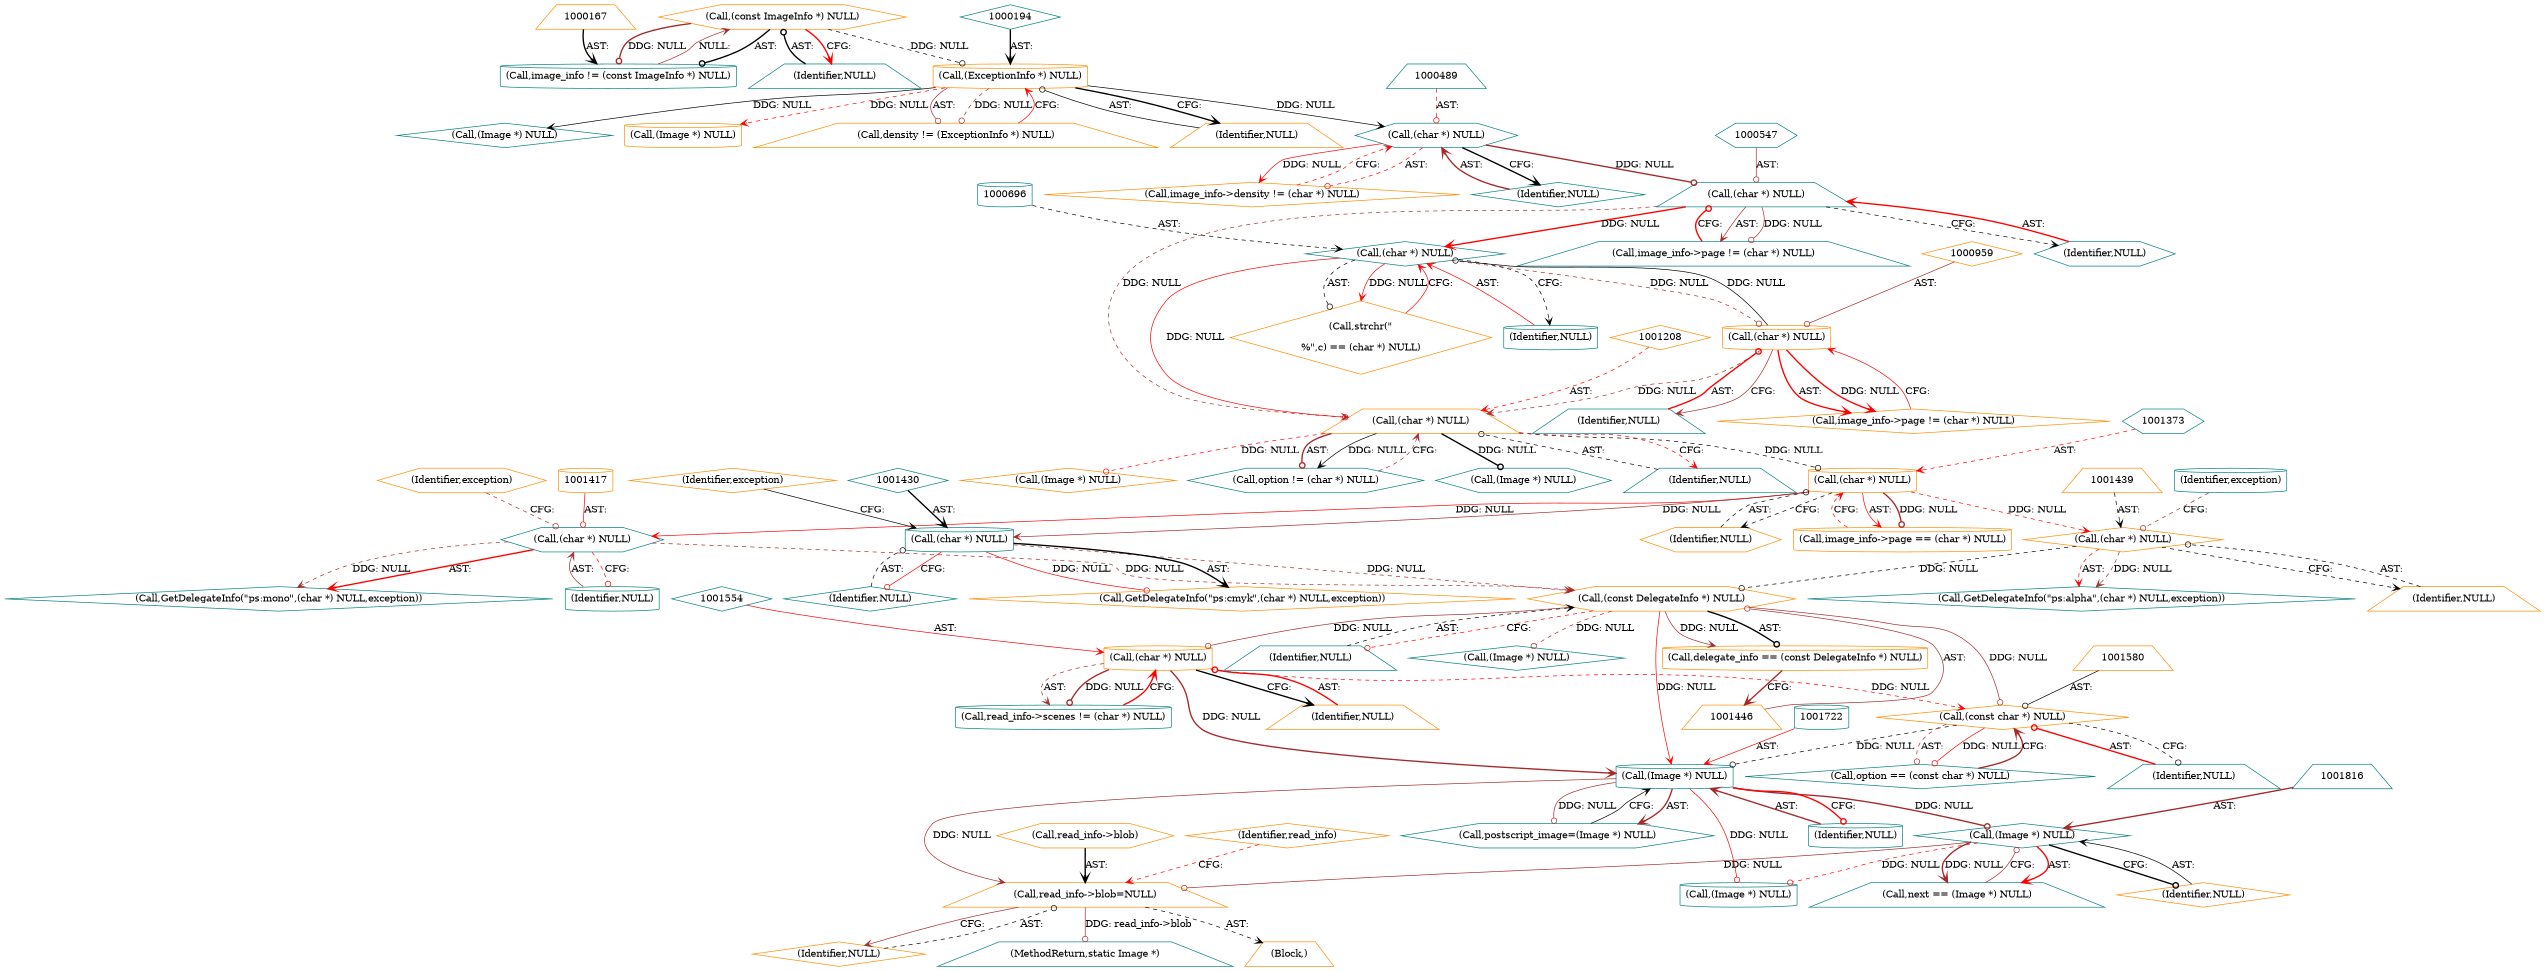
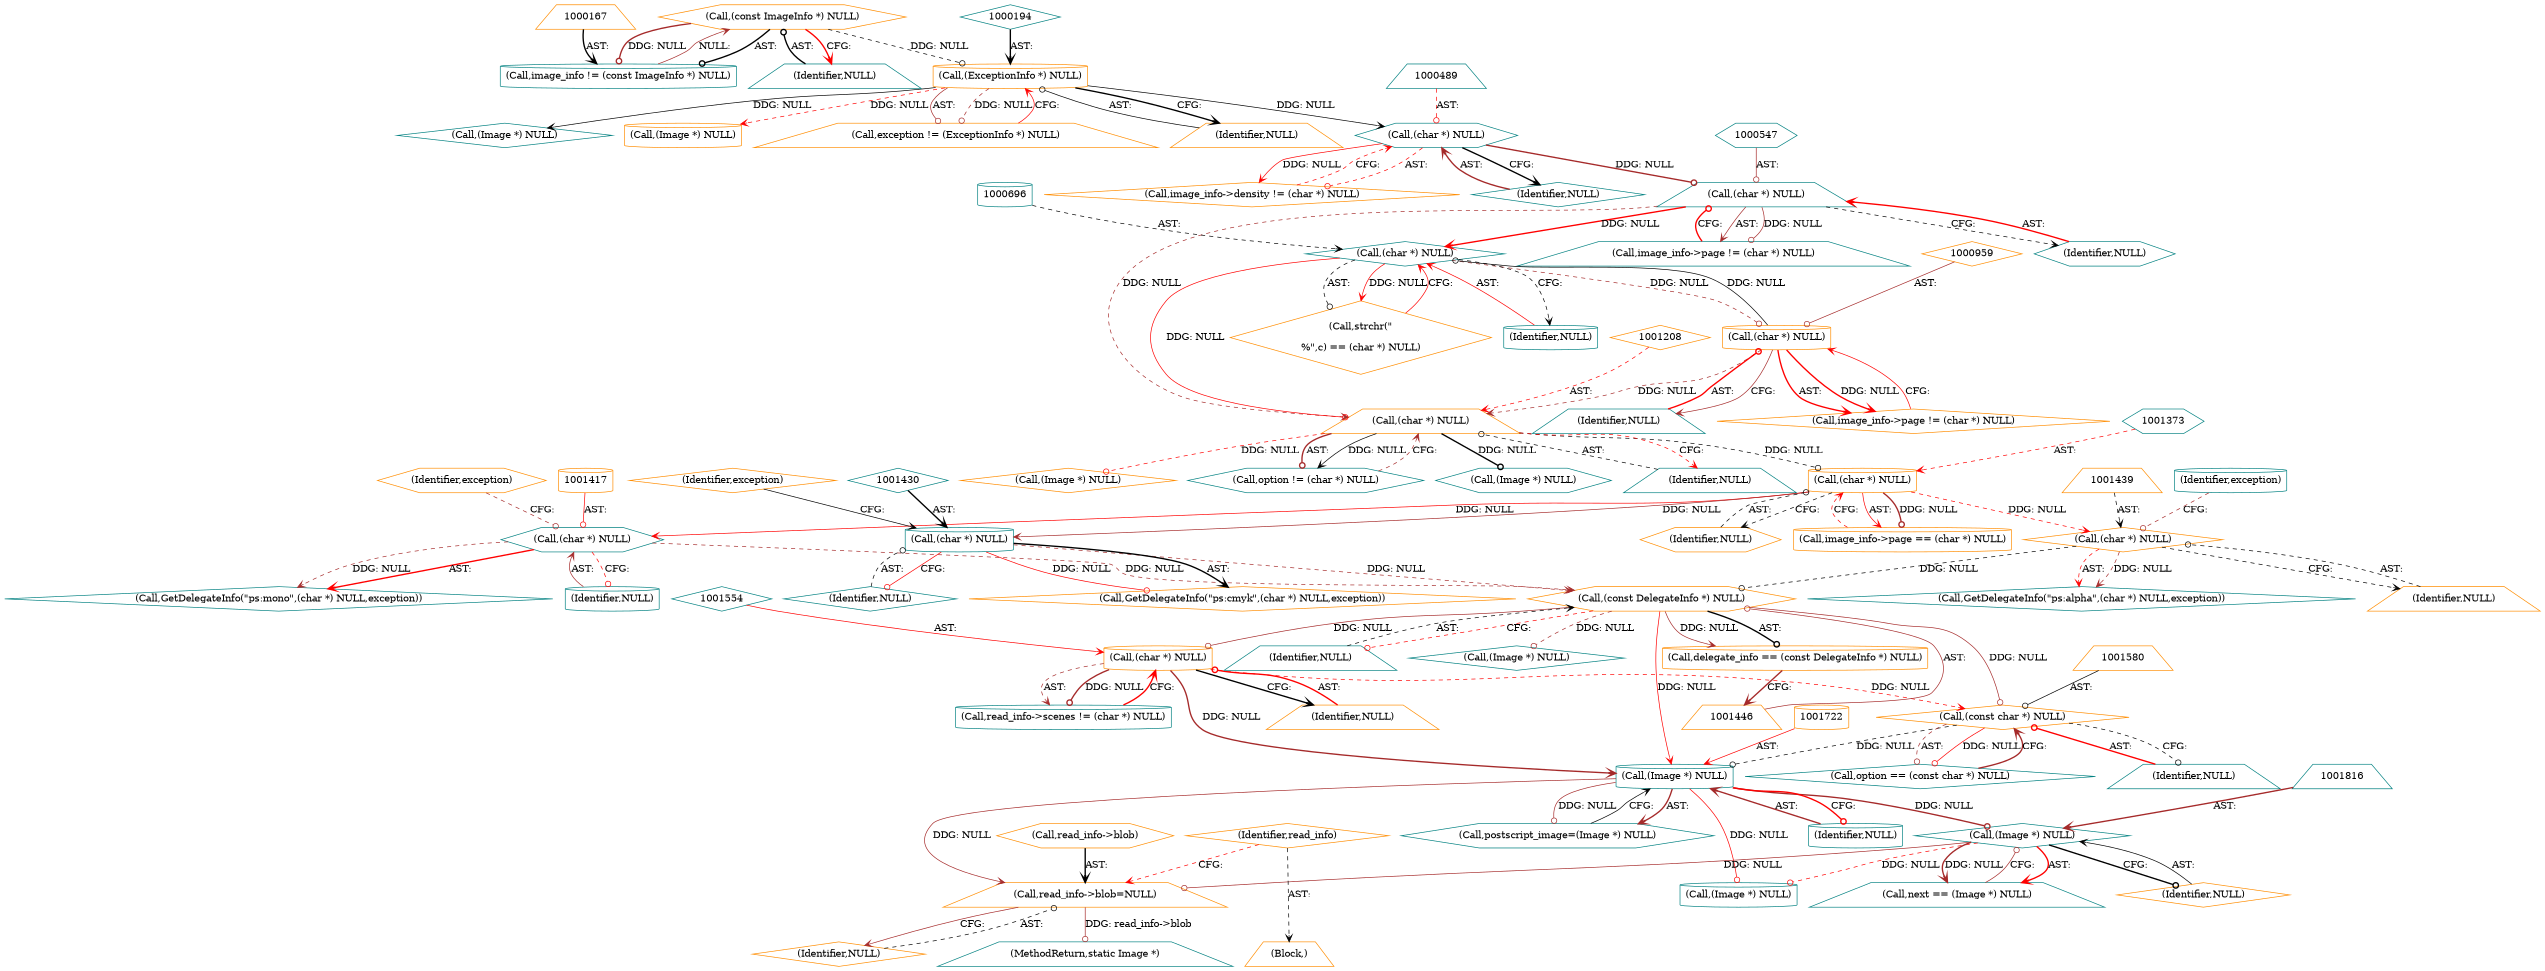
(956, 135) -> (956, 135)
(1822, 717) -> (1822, 717)
(1202, 921) -> (1288, 891)
